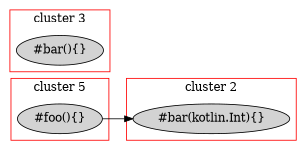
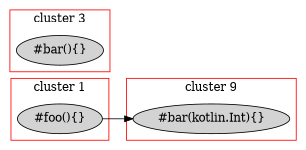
(60, 88) -> (60, 88)
(211, 88) -> (211, 88)
